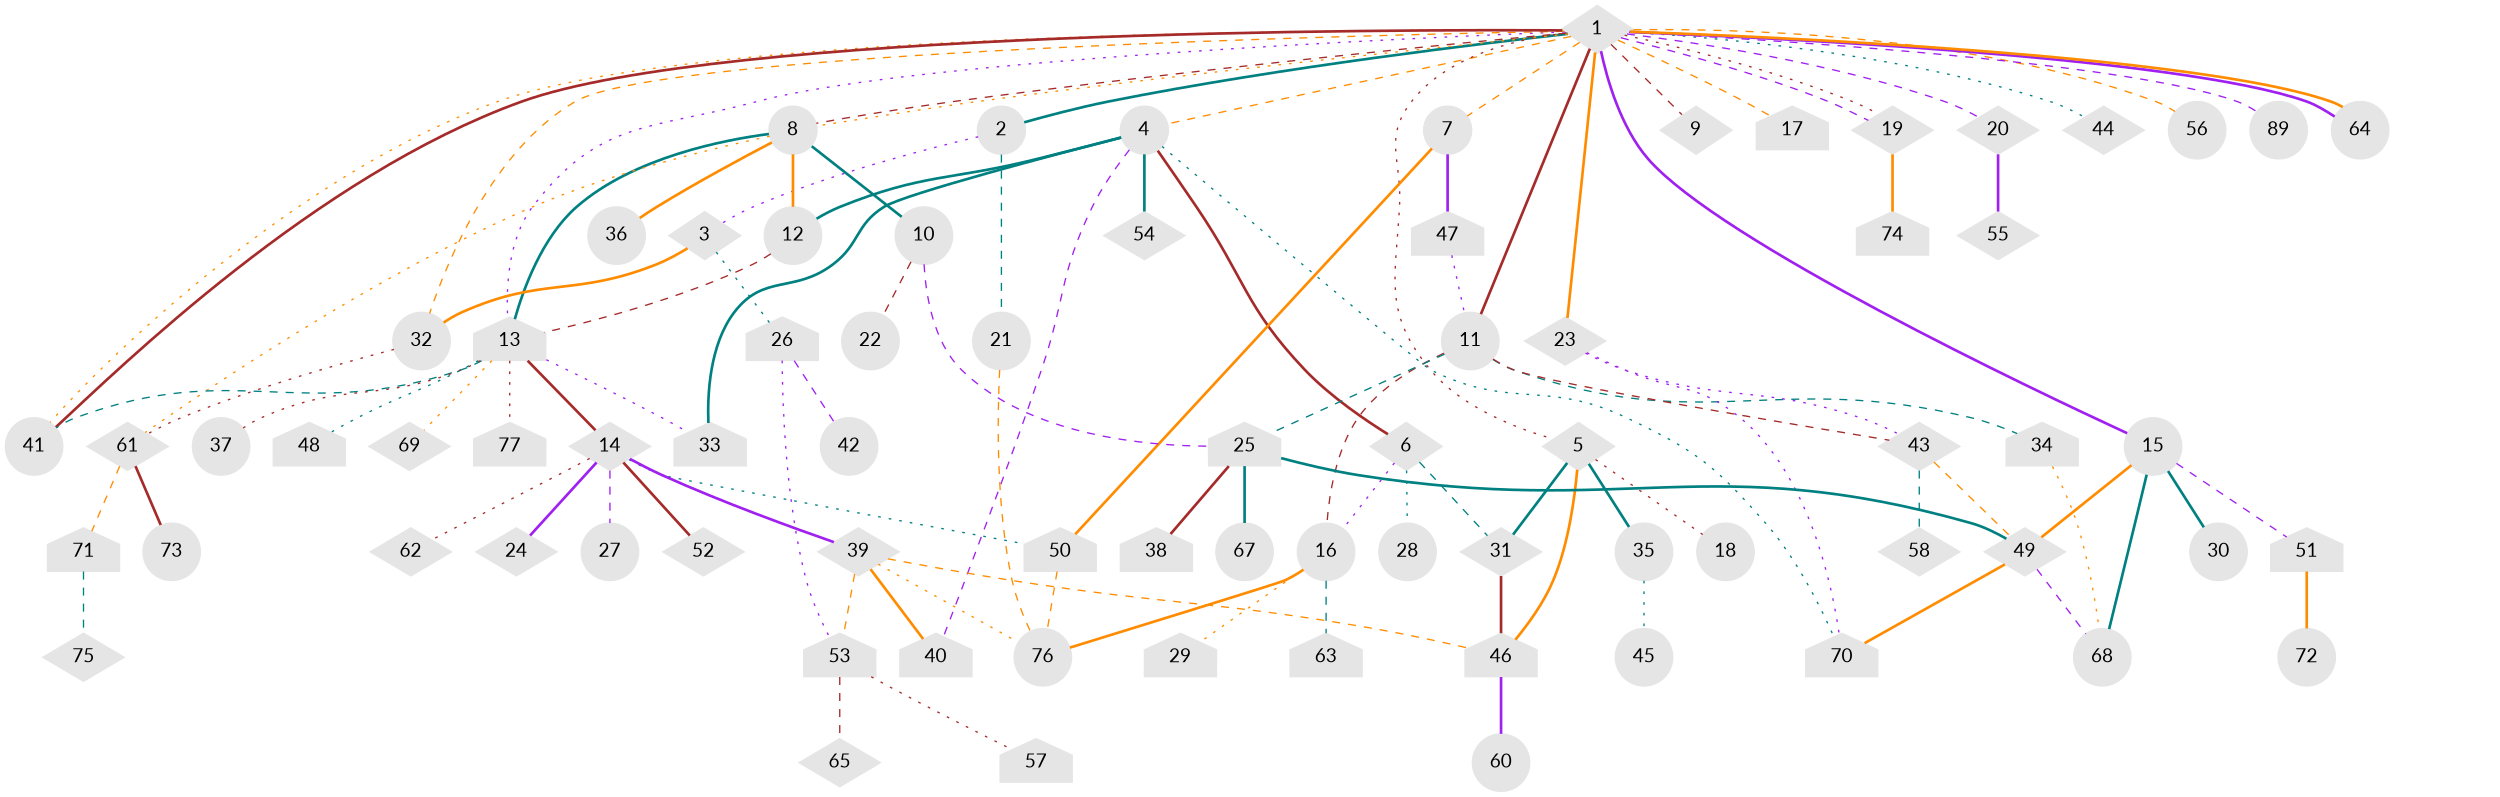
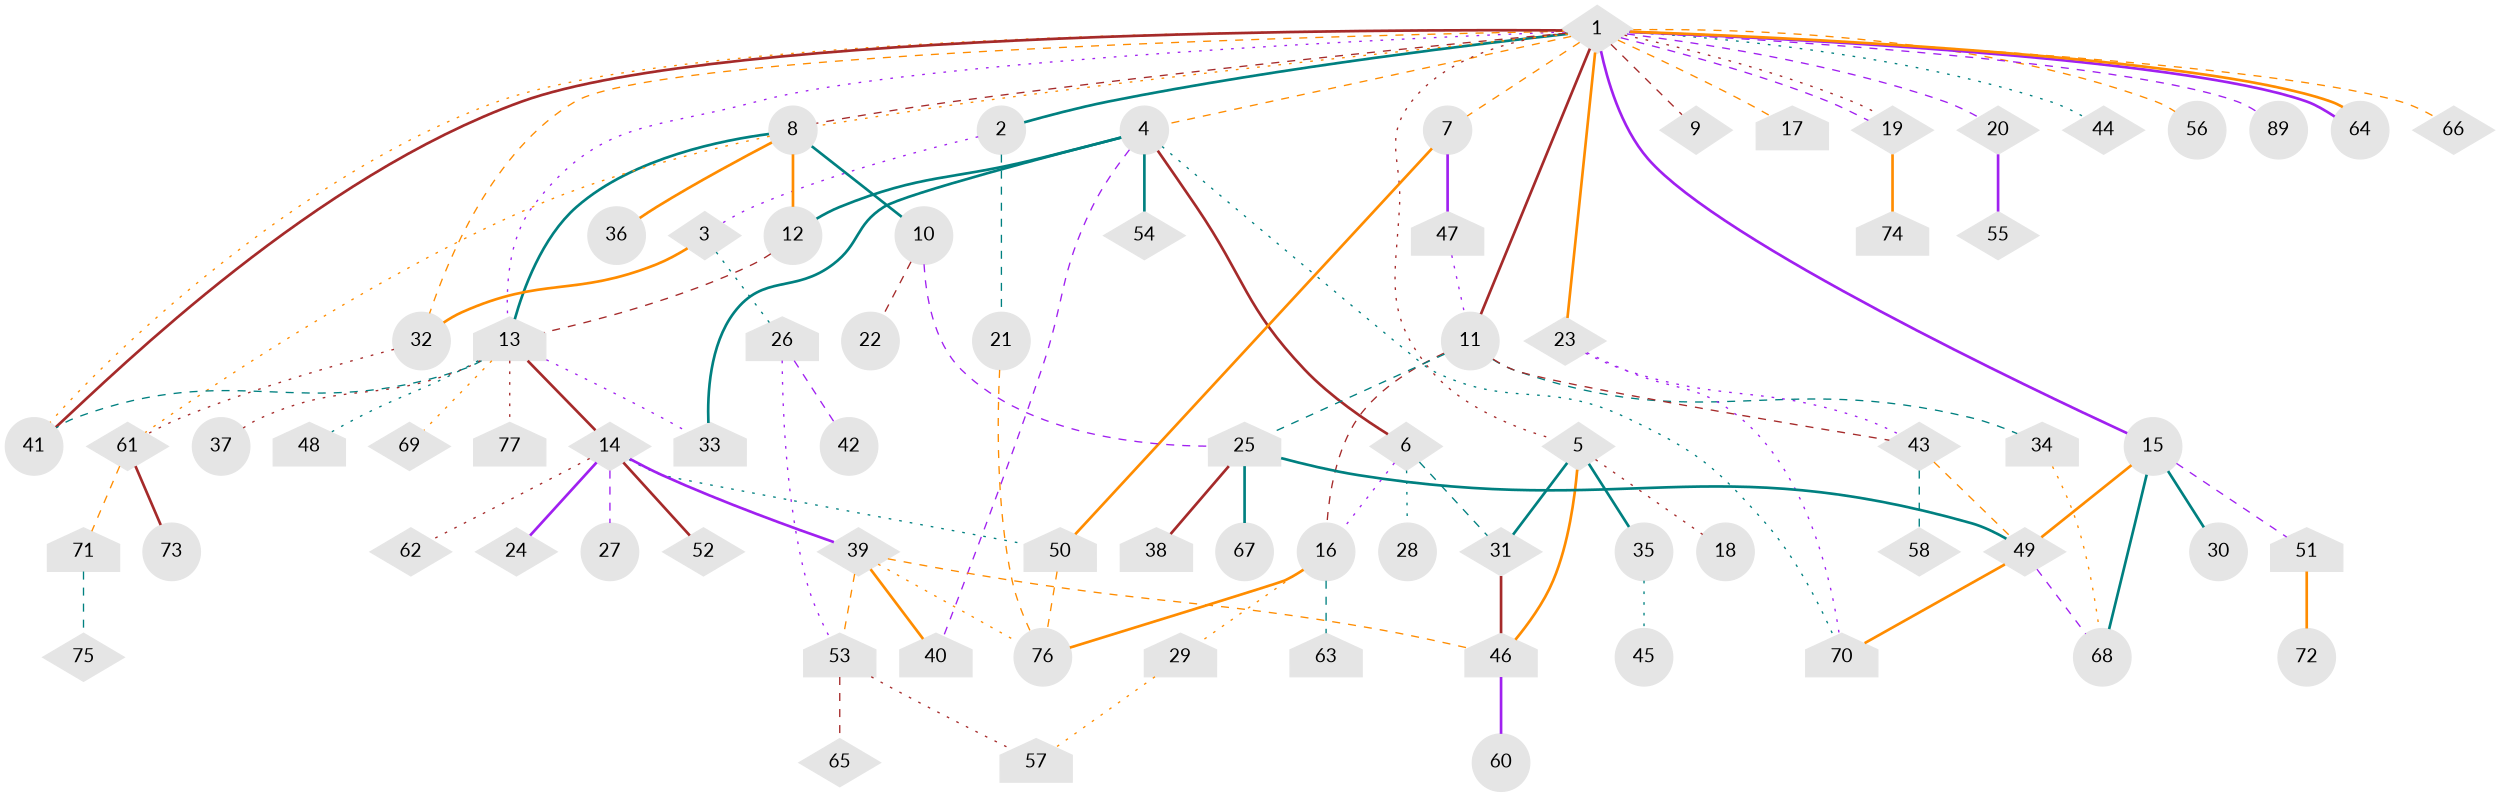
none -> (2454, 130)
none -> (1105, 712)
